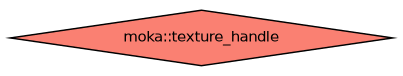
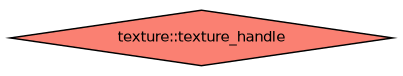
(201, 38) -> (201, 38)
